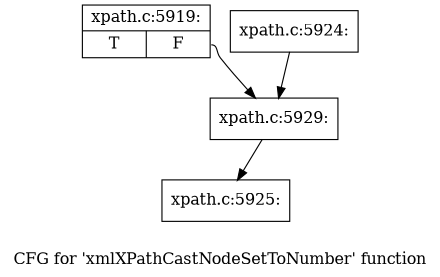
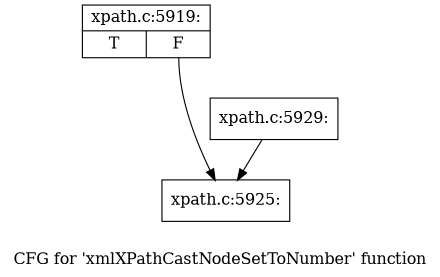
(294, 31) -> none
(228, 68) -> (188, 116)
